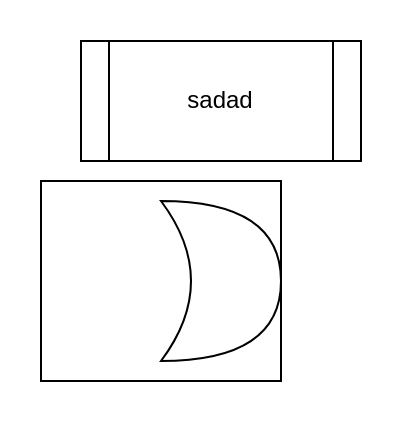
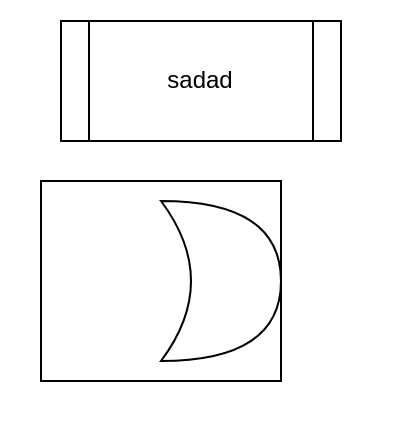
(221, 101) -> (201, 81)
